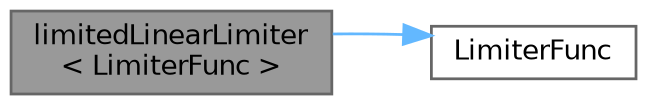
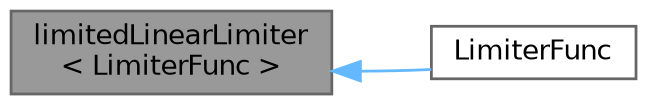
(368, 34) -> (396, 71)
